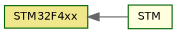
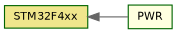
(150, 17) -> (150, 17)
